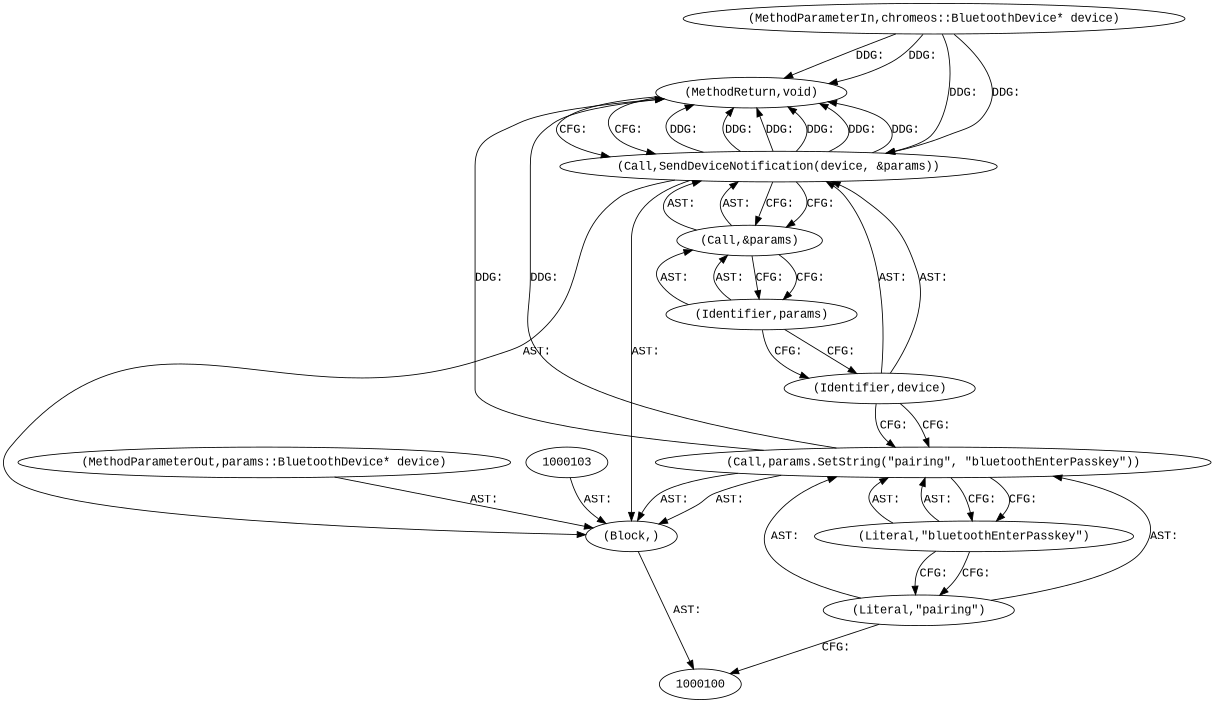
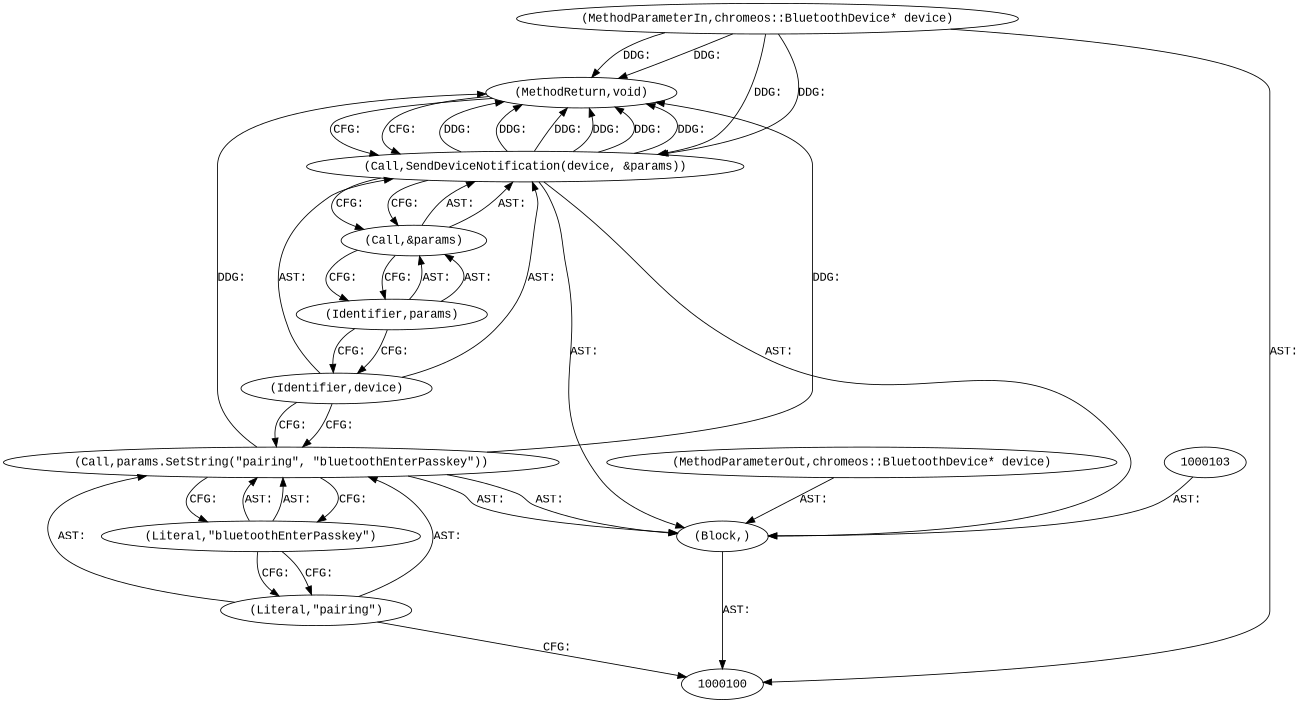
none -> (1270, 441)
(264, 462) -> (862, 462)
